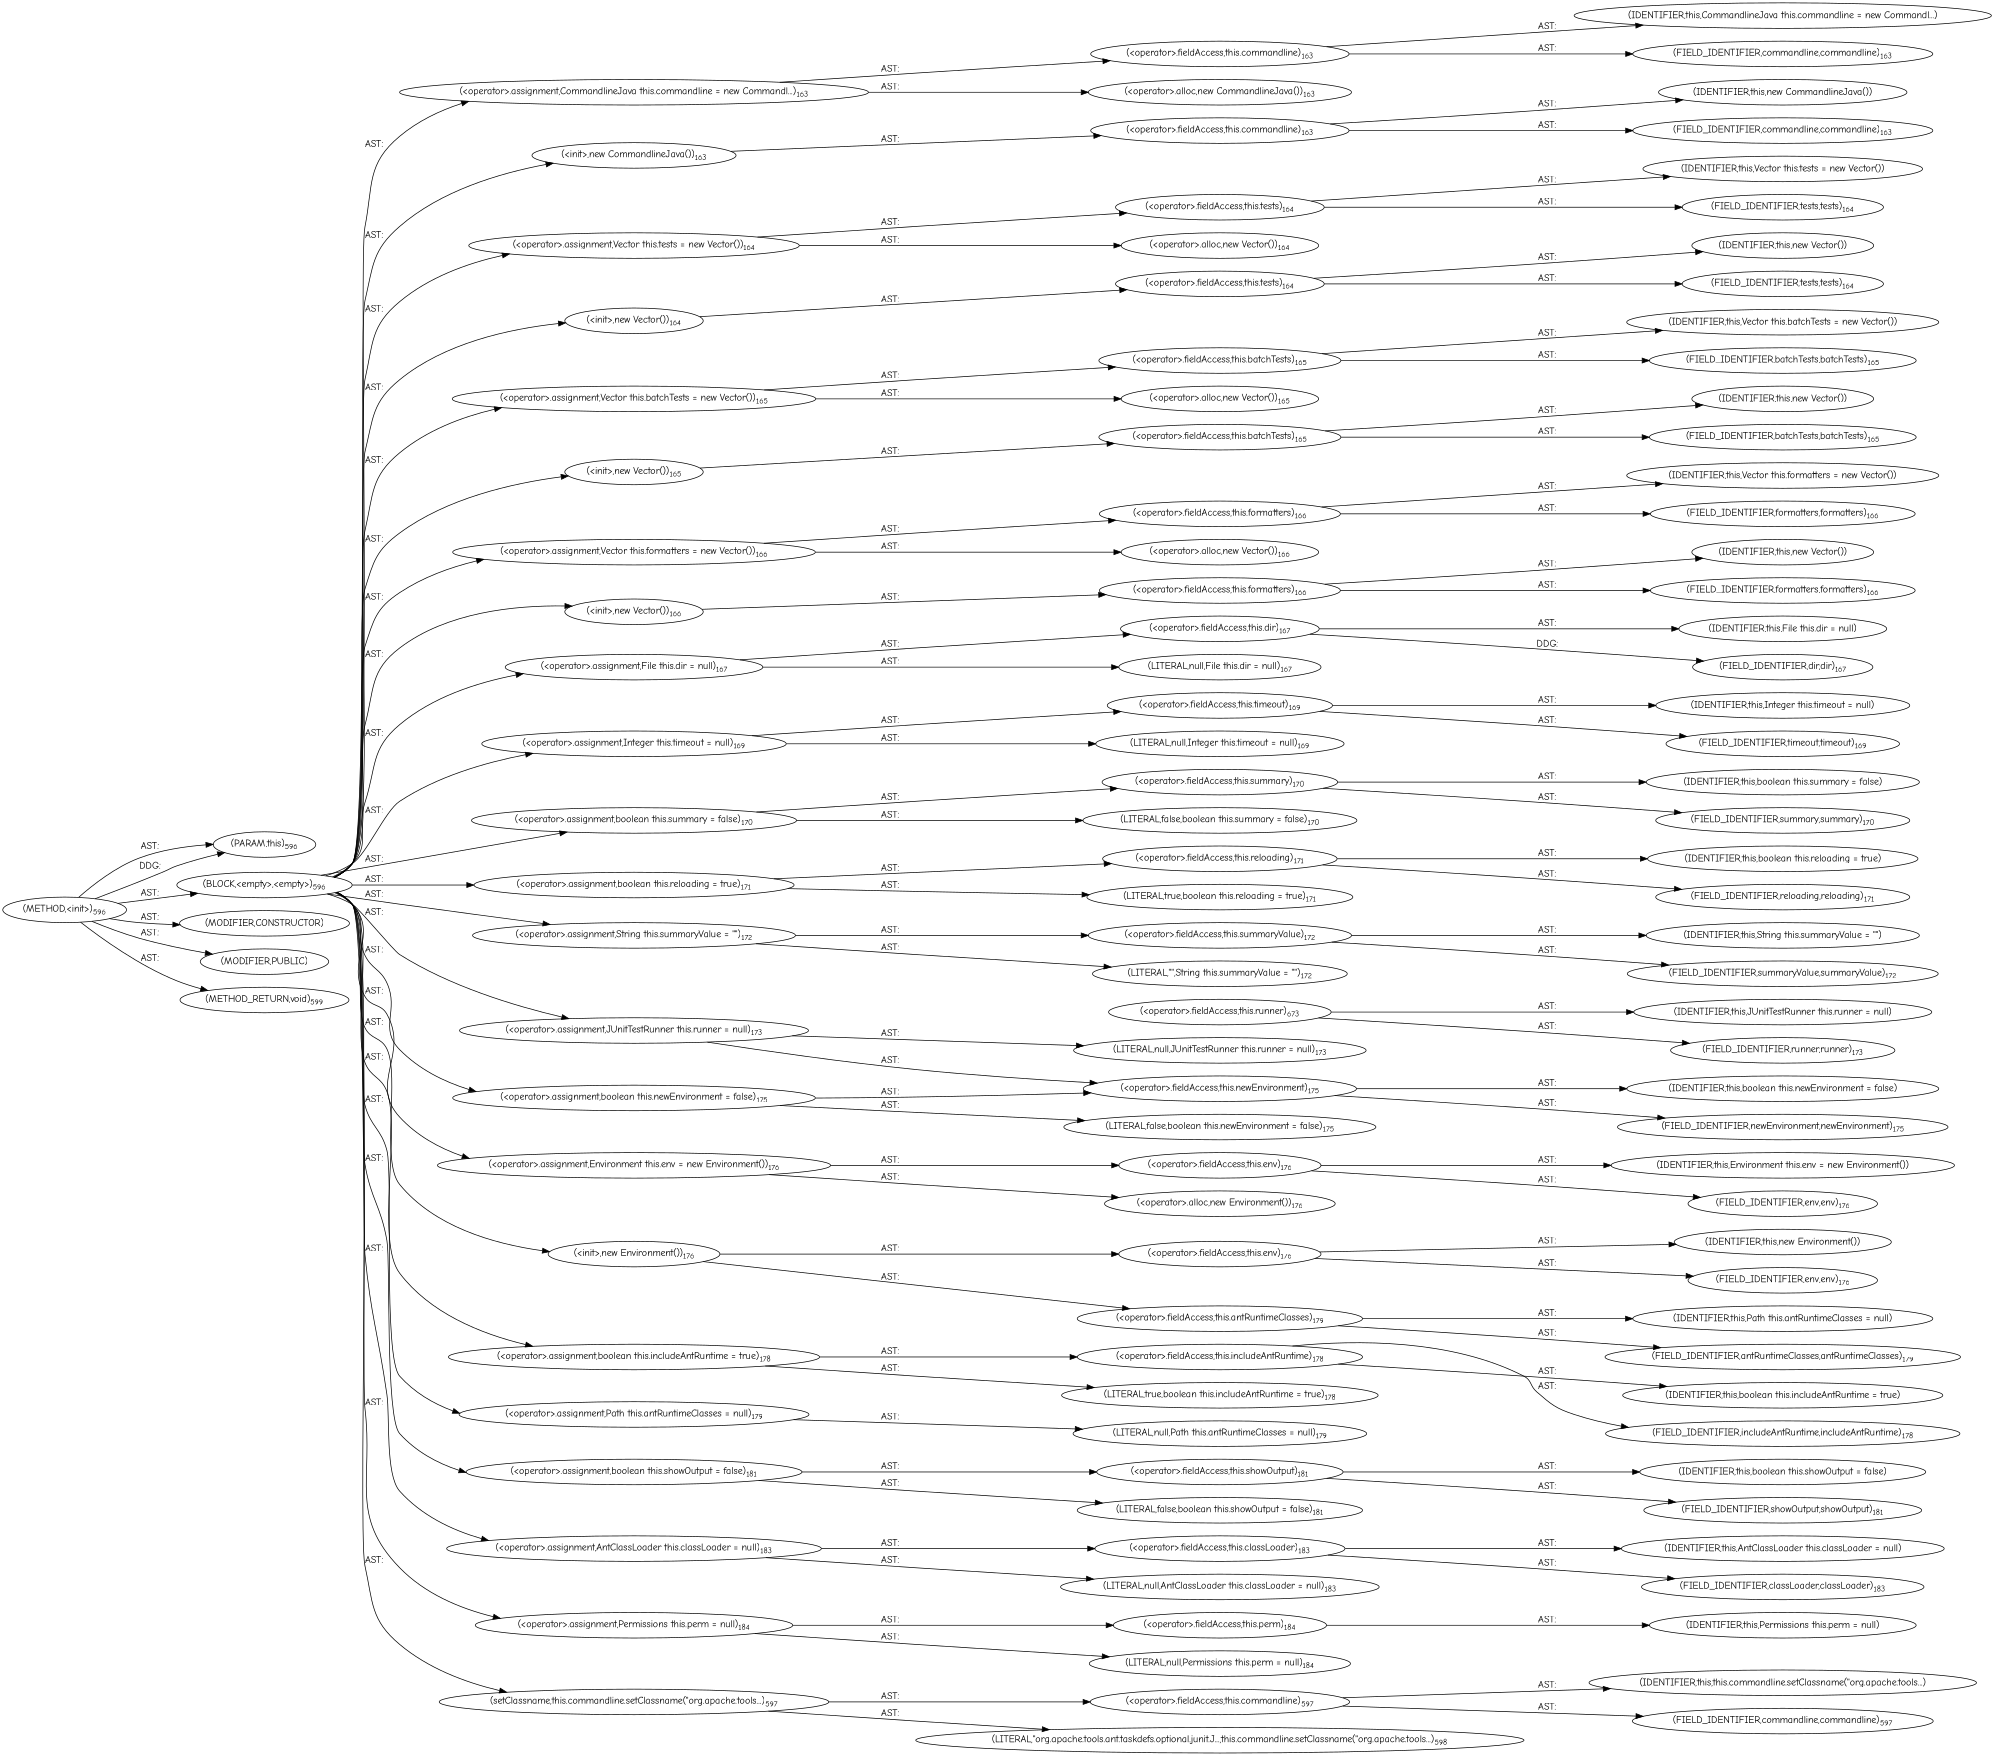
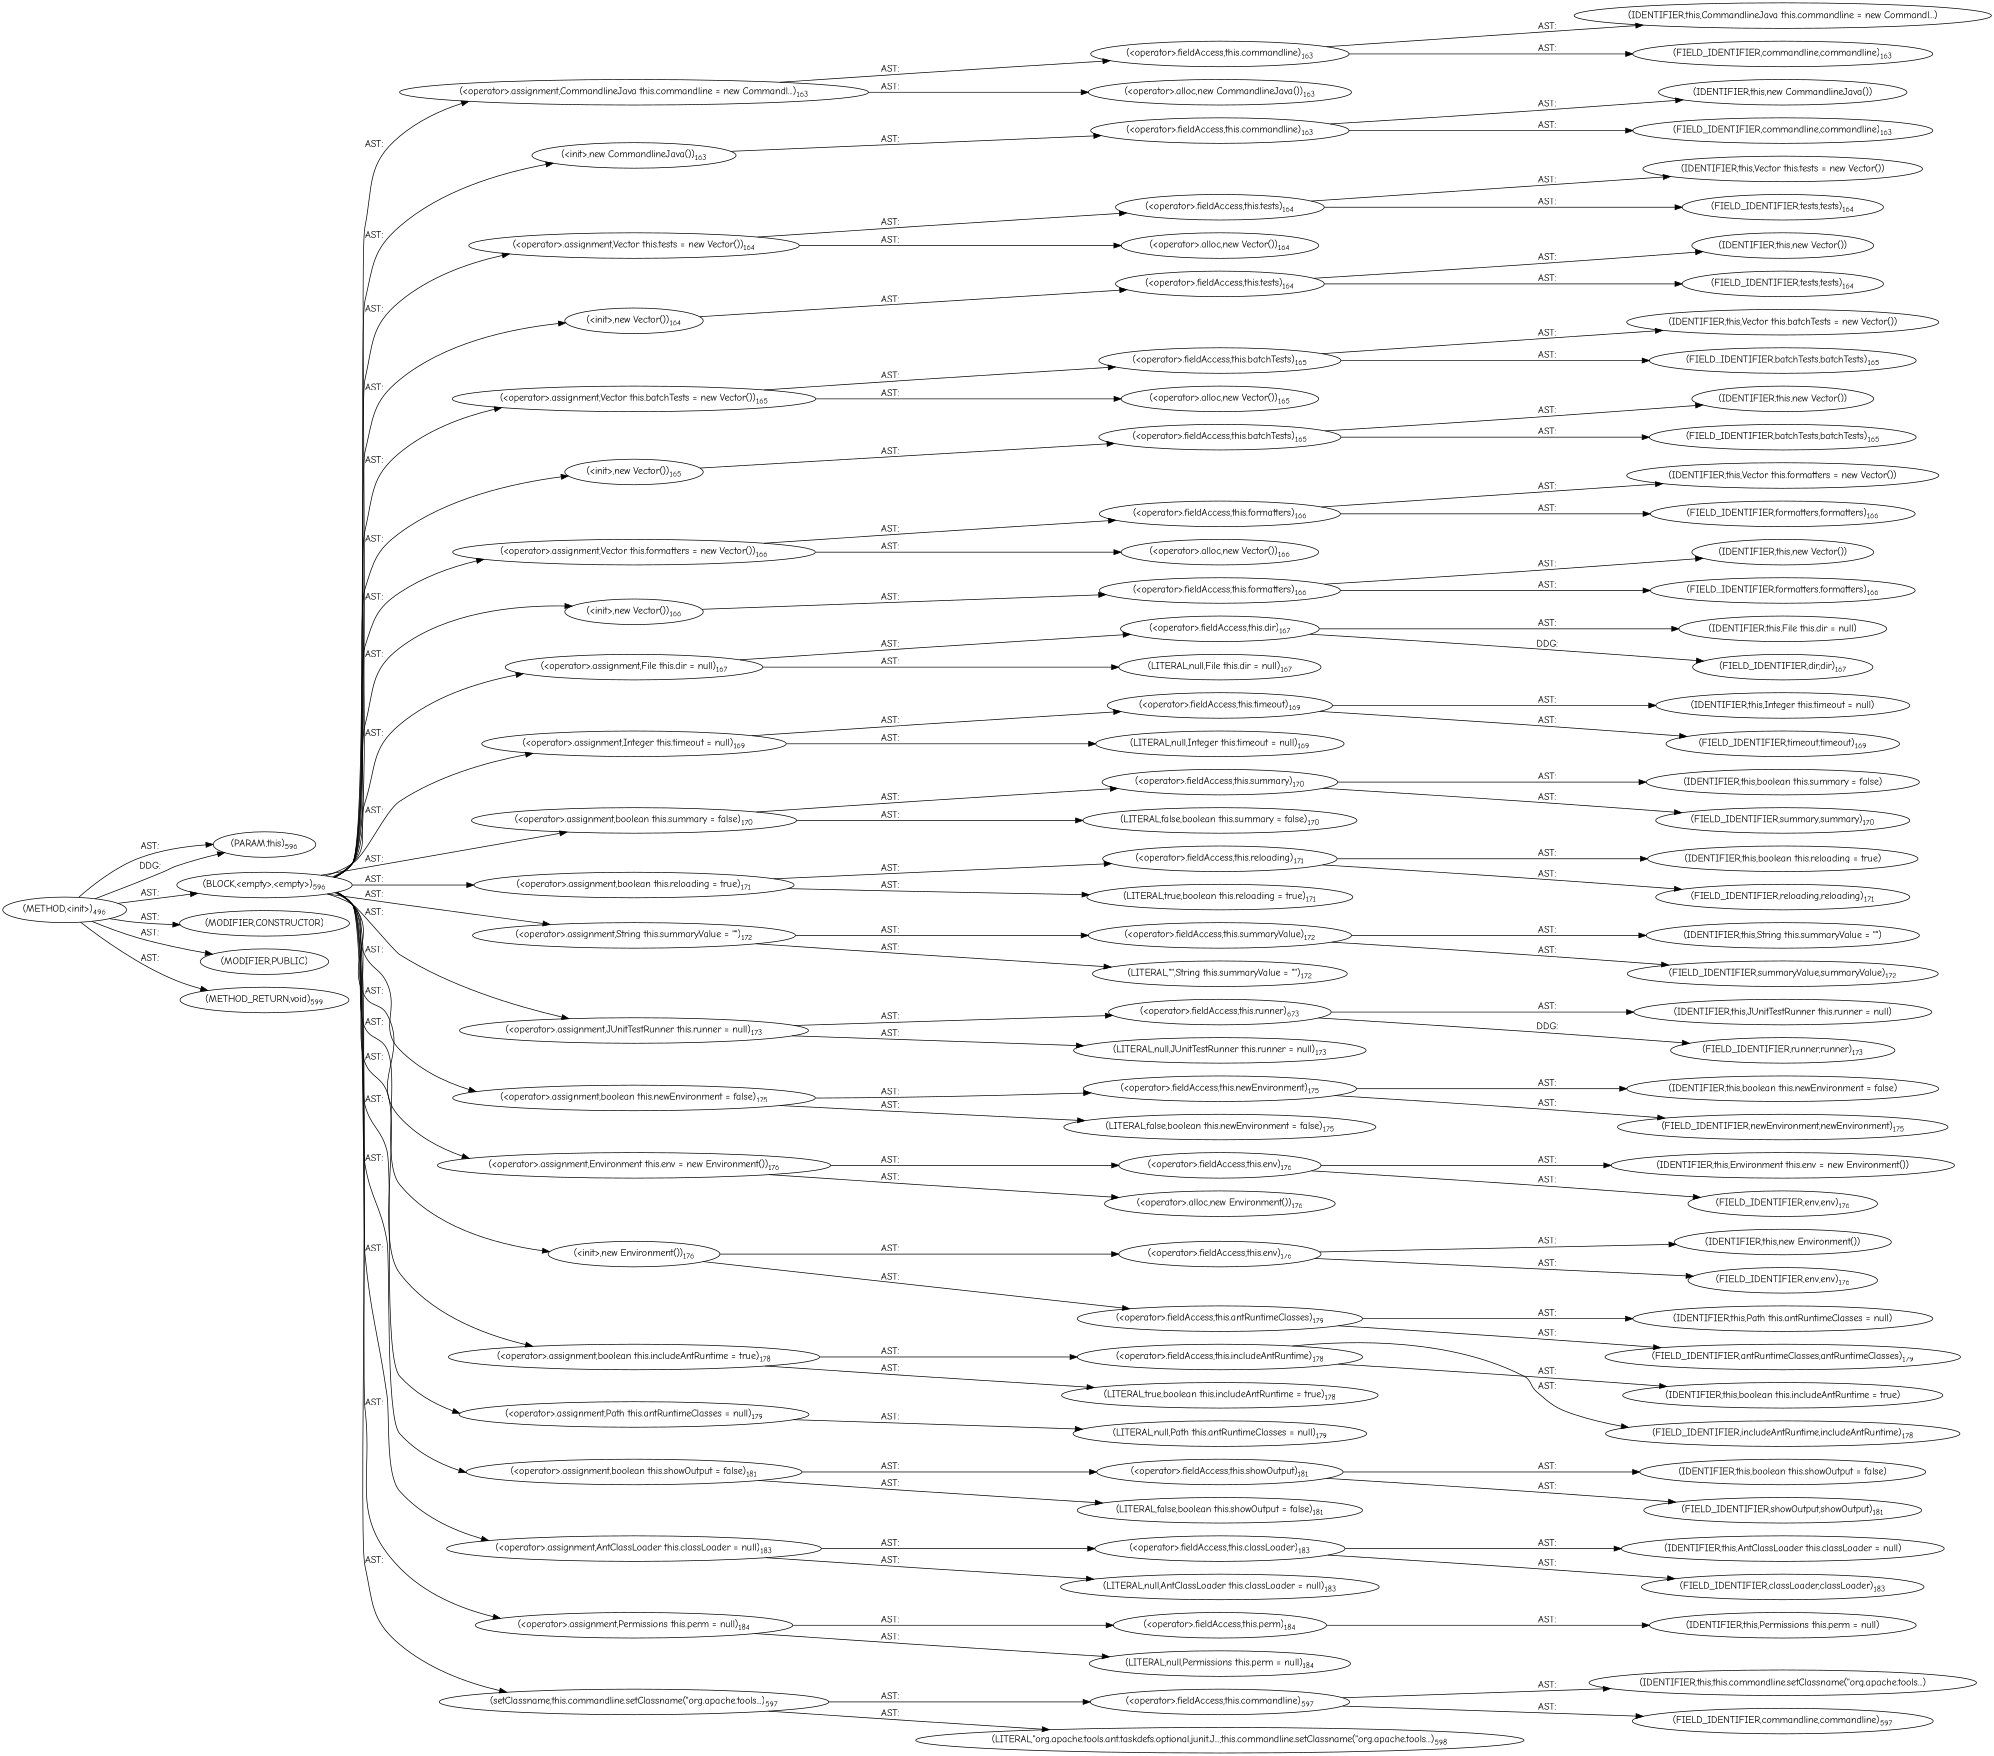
(100, 909) -> (100, 909)
(1549, 1027) -> (1549, 1027)
(898, 1068) -> (950, 1021)
